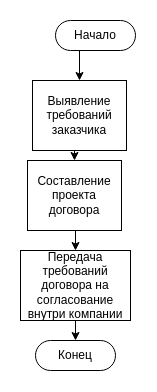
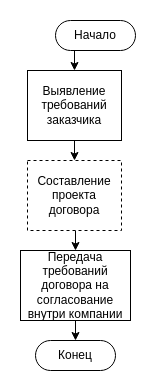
(80, 116) -> (75, 106)
(75, 196) -> (75, 196)
